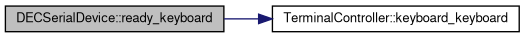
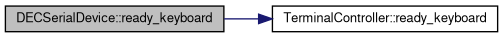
(396, 19) -> (385, 19)
